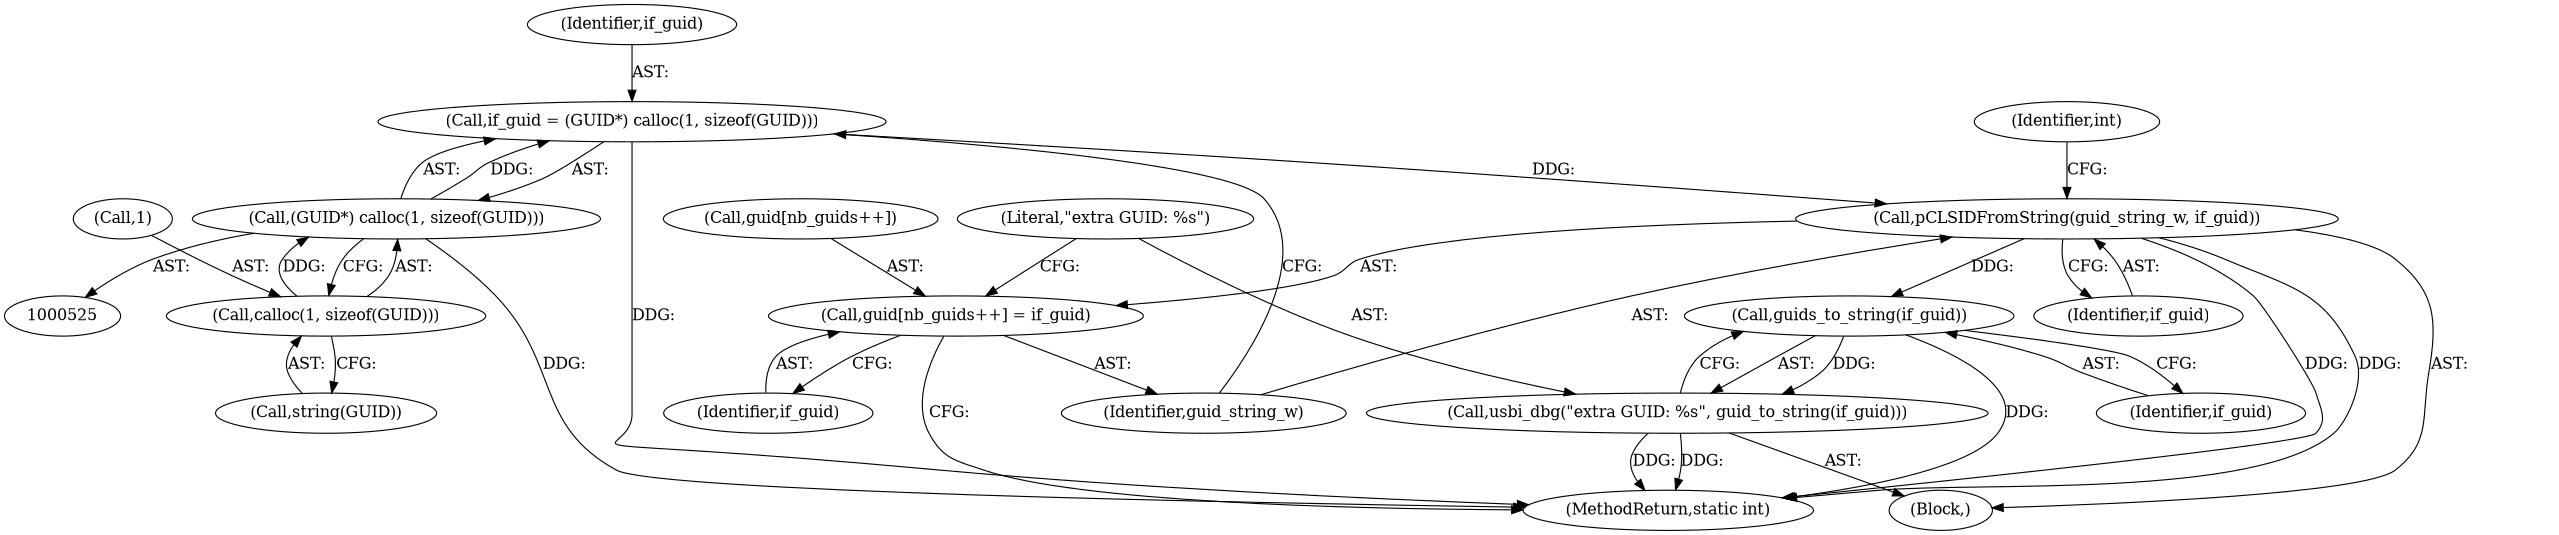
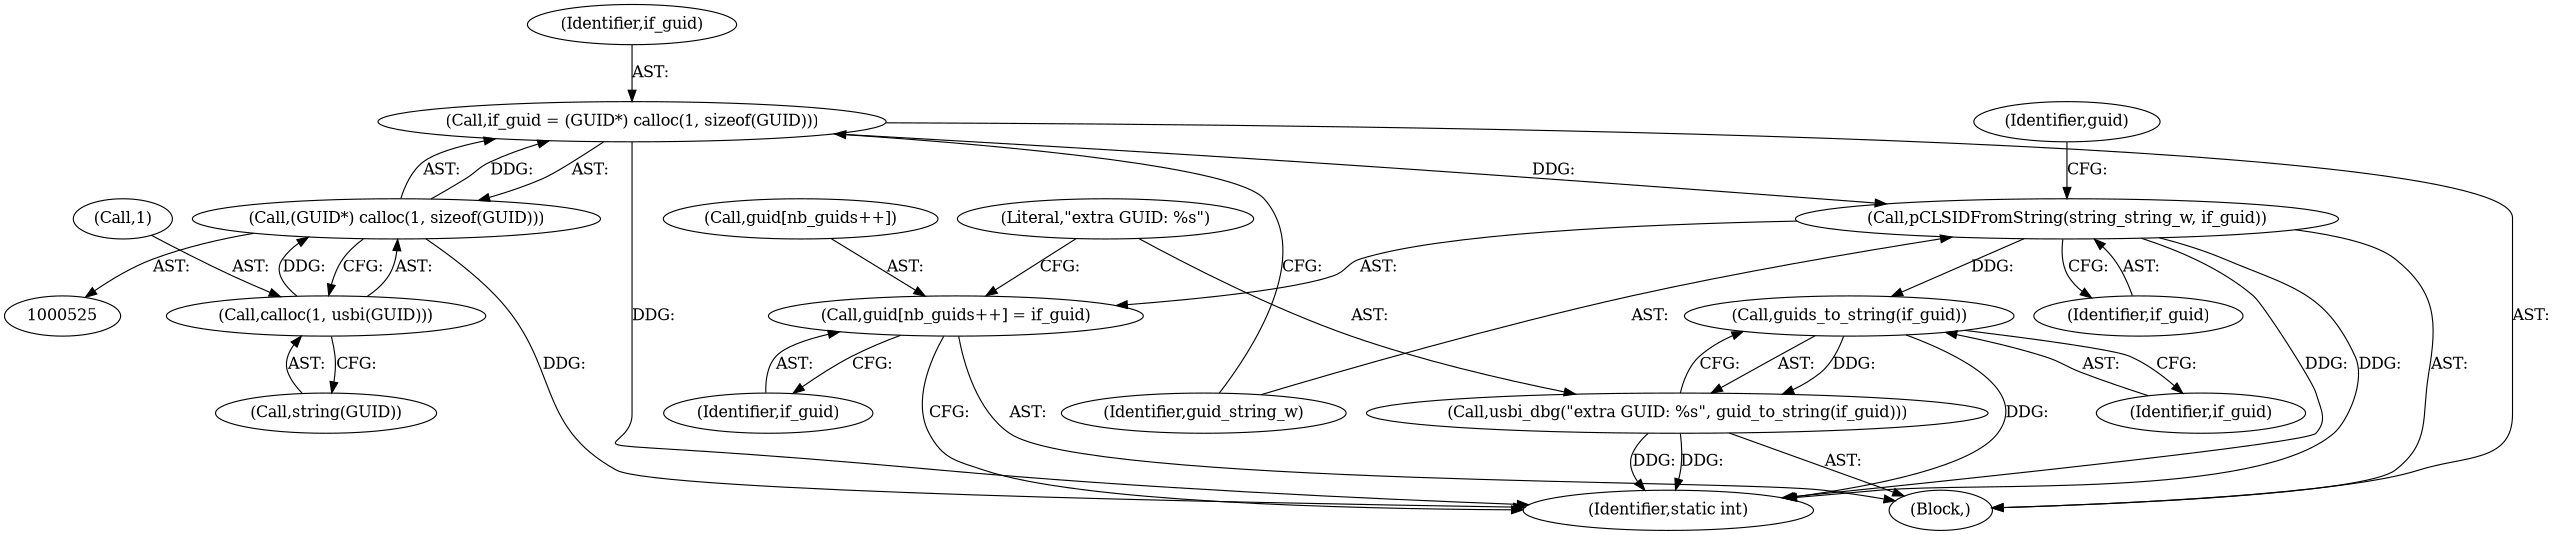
(2067, 122) -> (2067, 122)
none -> (2012, 147)
(2067, 219) -> (2067, 219)
(326, 316) -> (326, 316)
(1075, 363) -> (1389, 476)
(1668, 510) -> (1668, 510)
